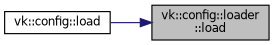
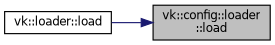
(57, 23) -> (58, 23)
